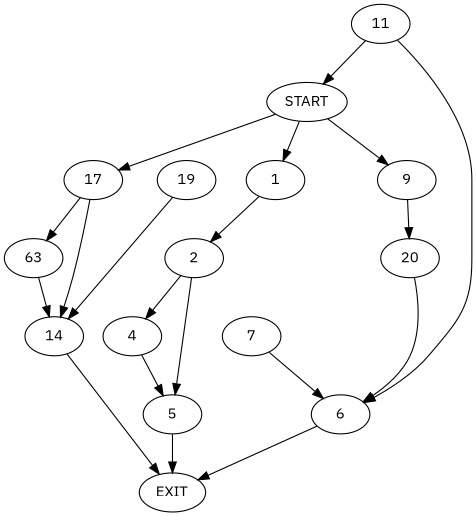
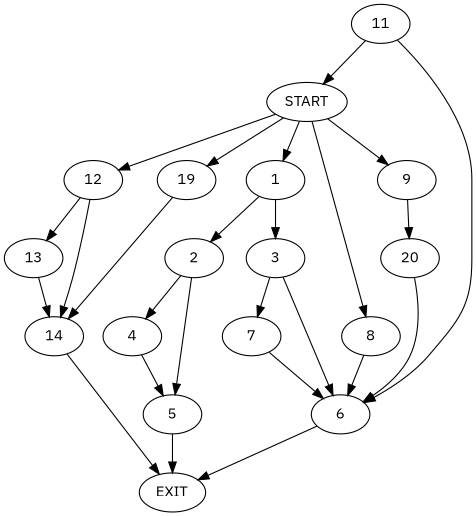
none -> (250, 139)
(93, 180) -> (93, 180)
(34, 258) -> (34, 258)
none -> (276, 258)
none -> (371, 336)
